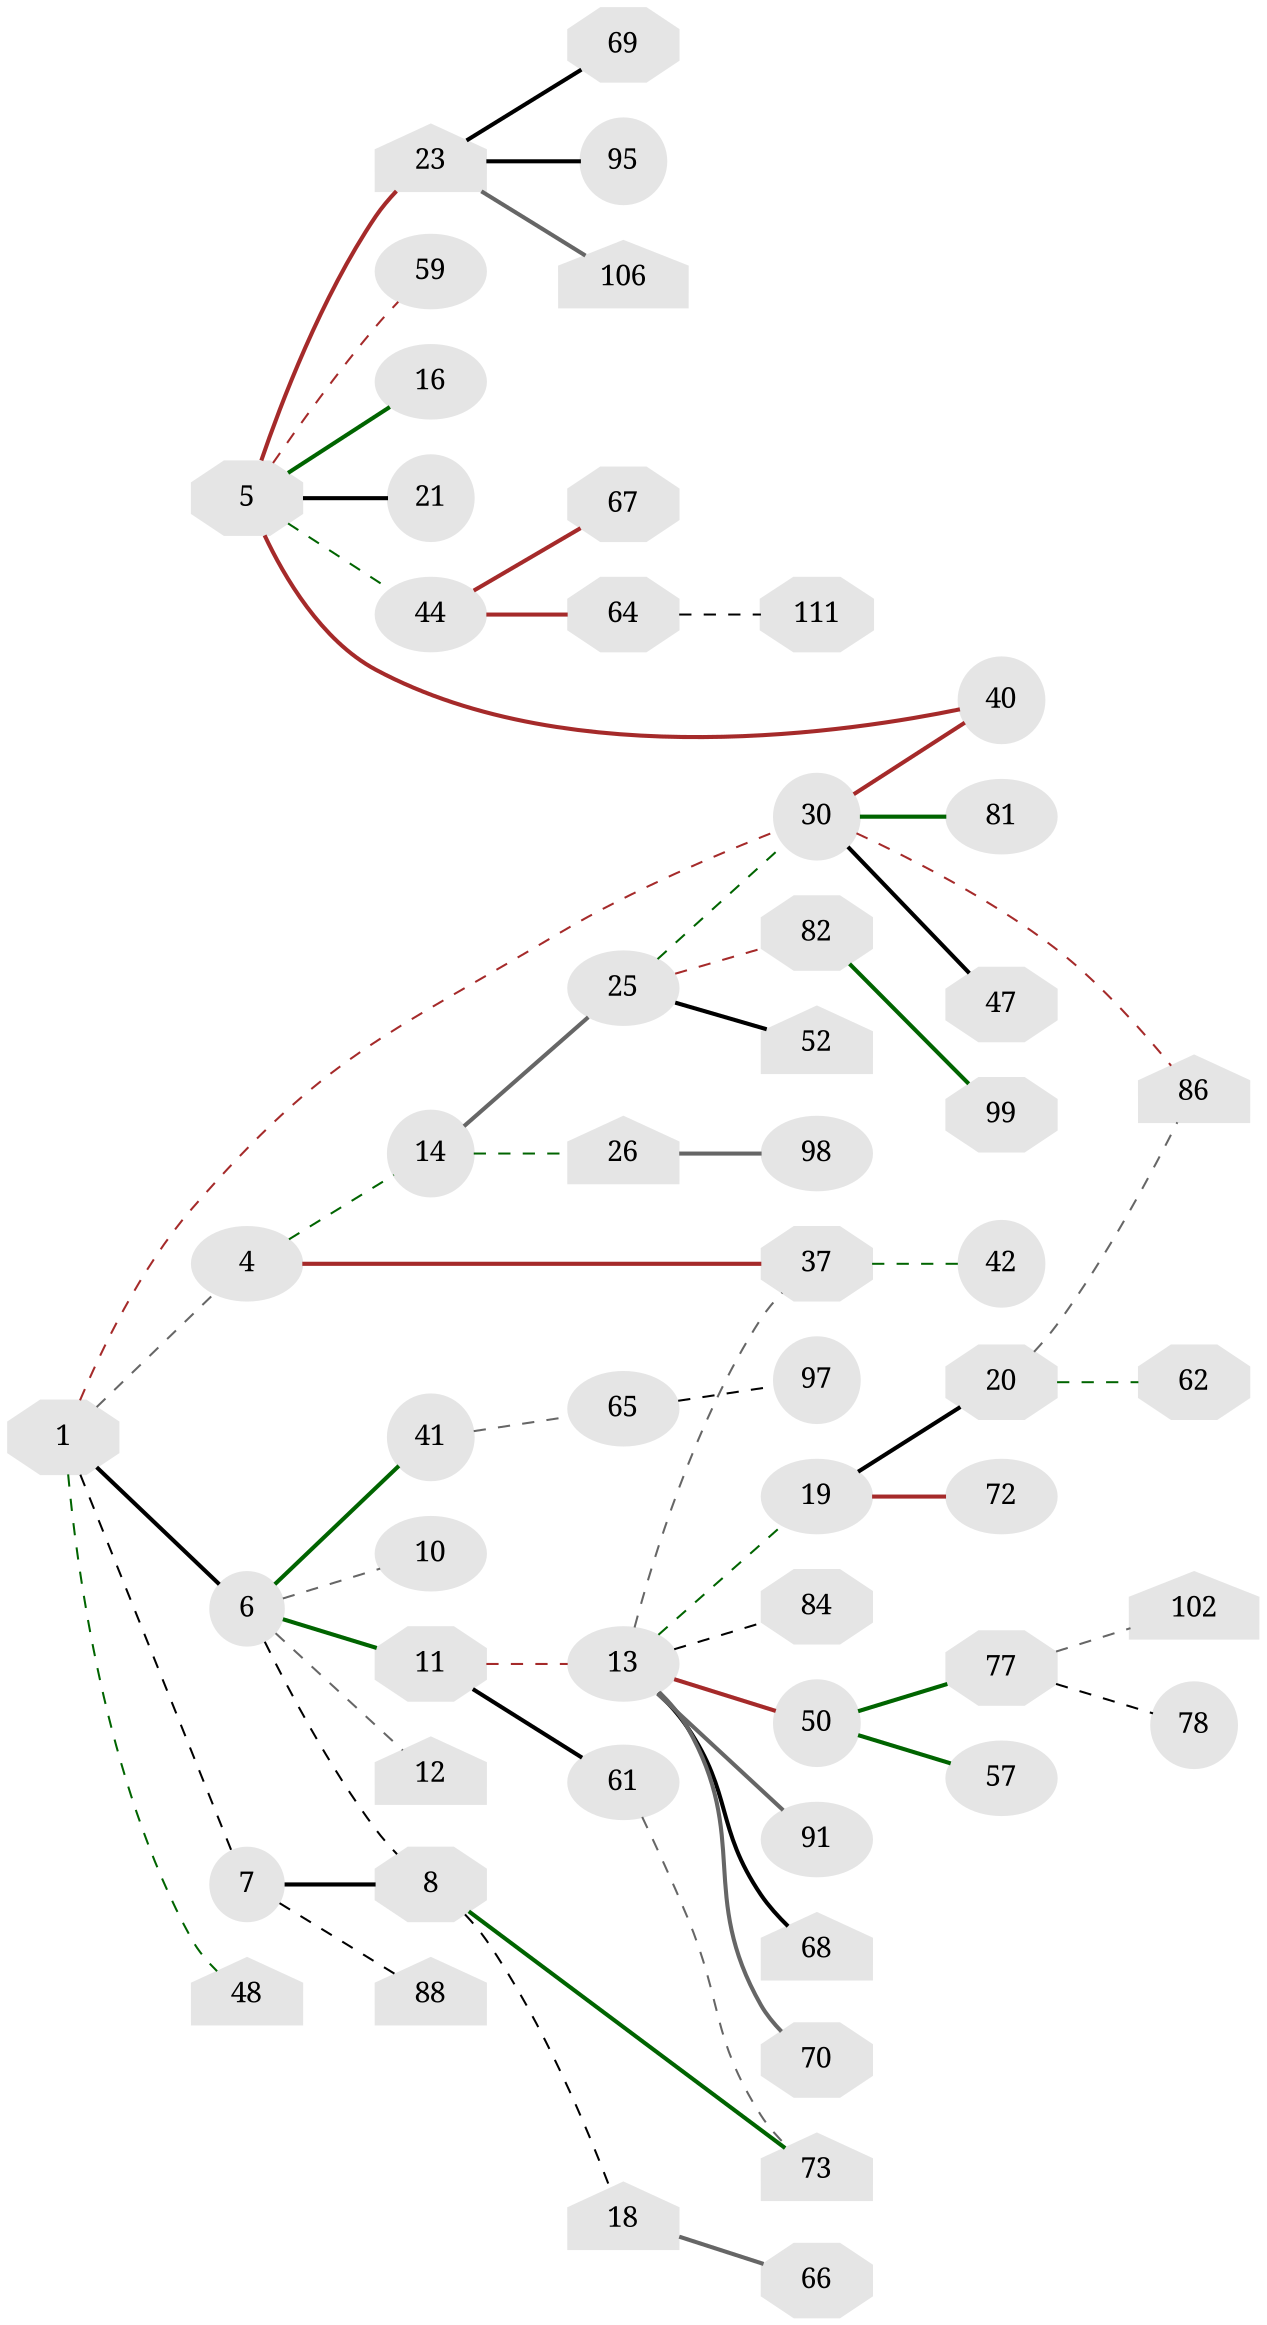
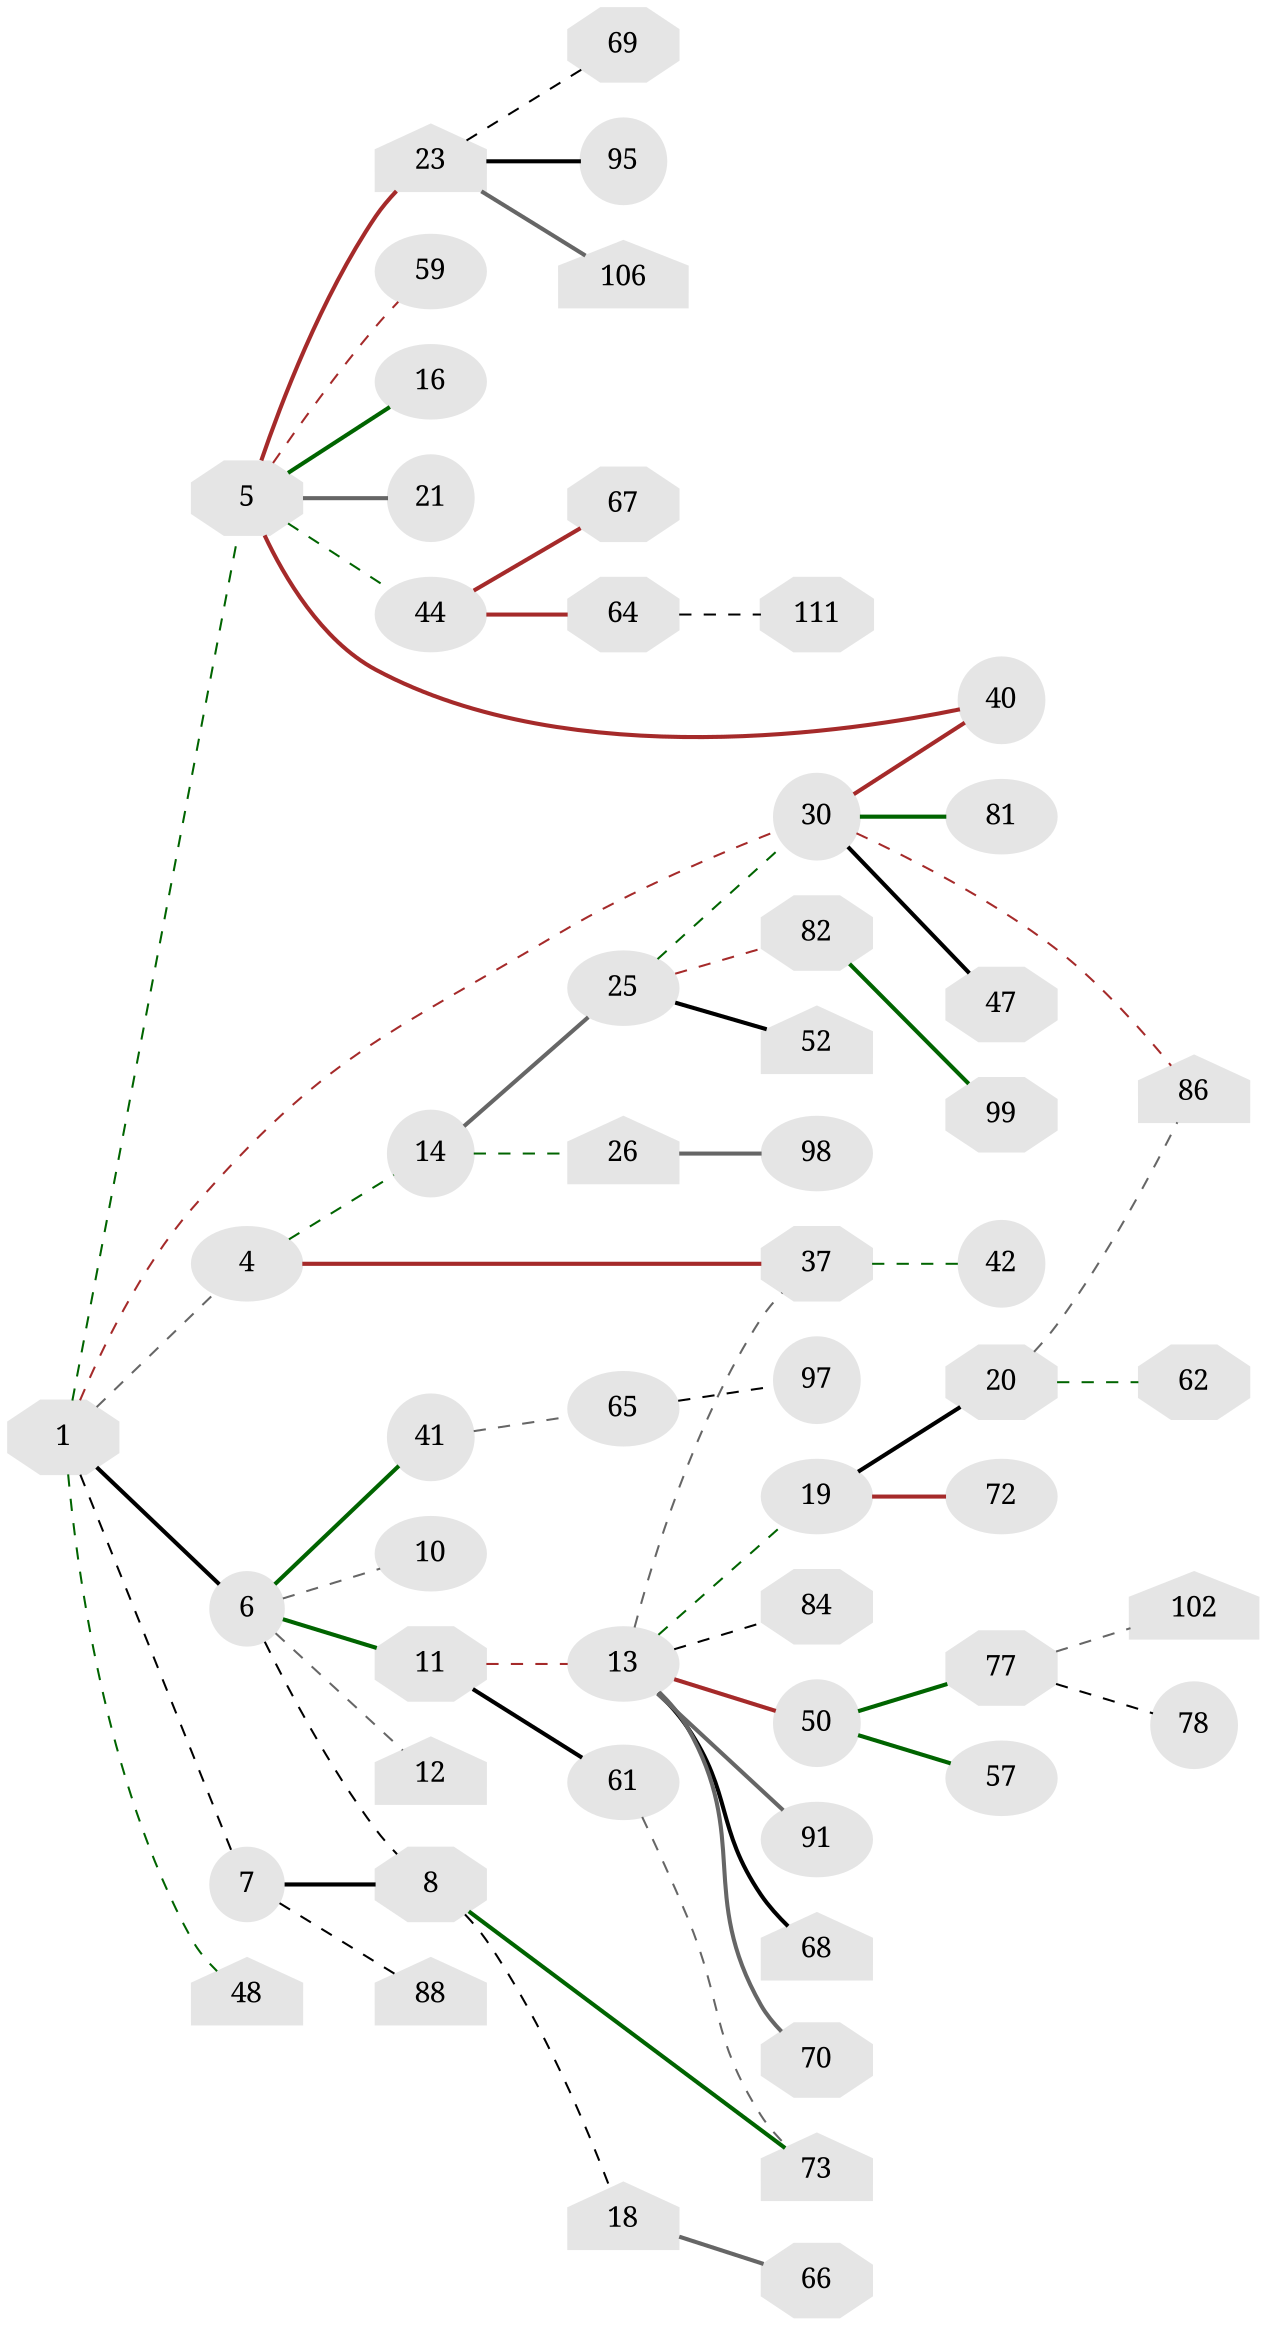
(524, 105) -> (524, 105)
(346, 498) -> (346, 498)
none -> (155, 968)
